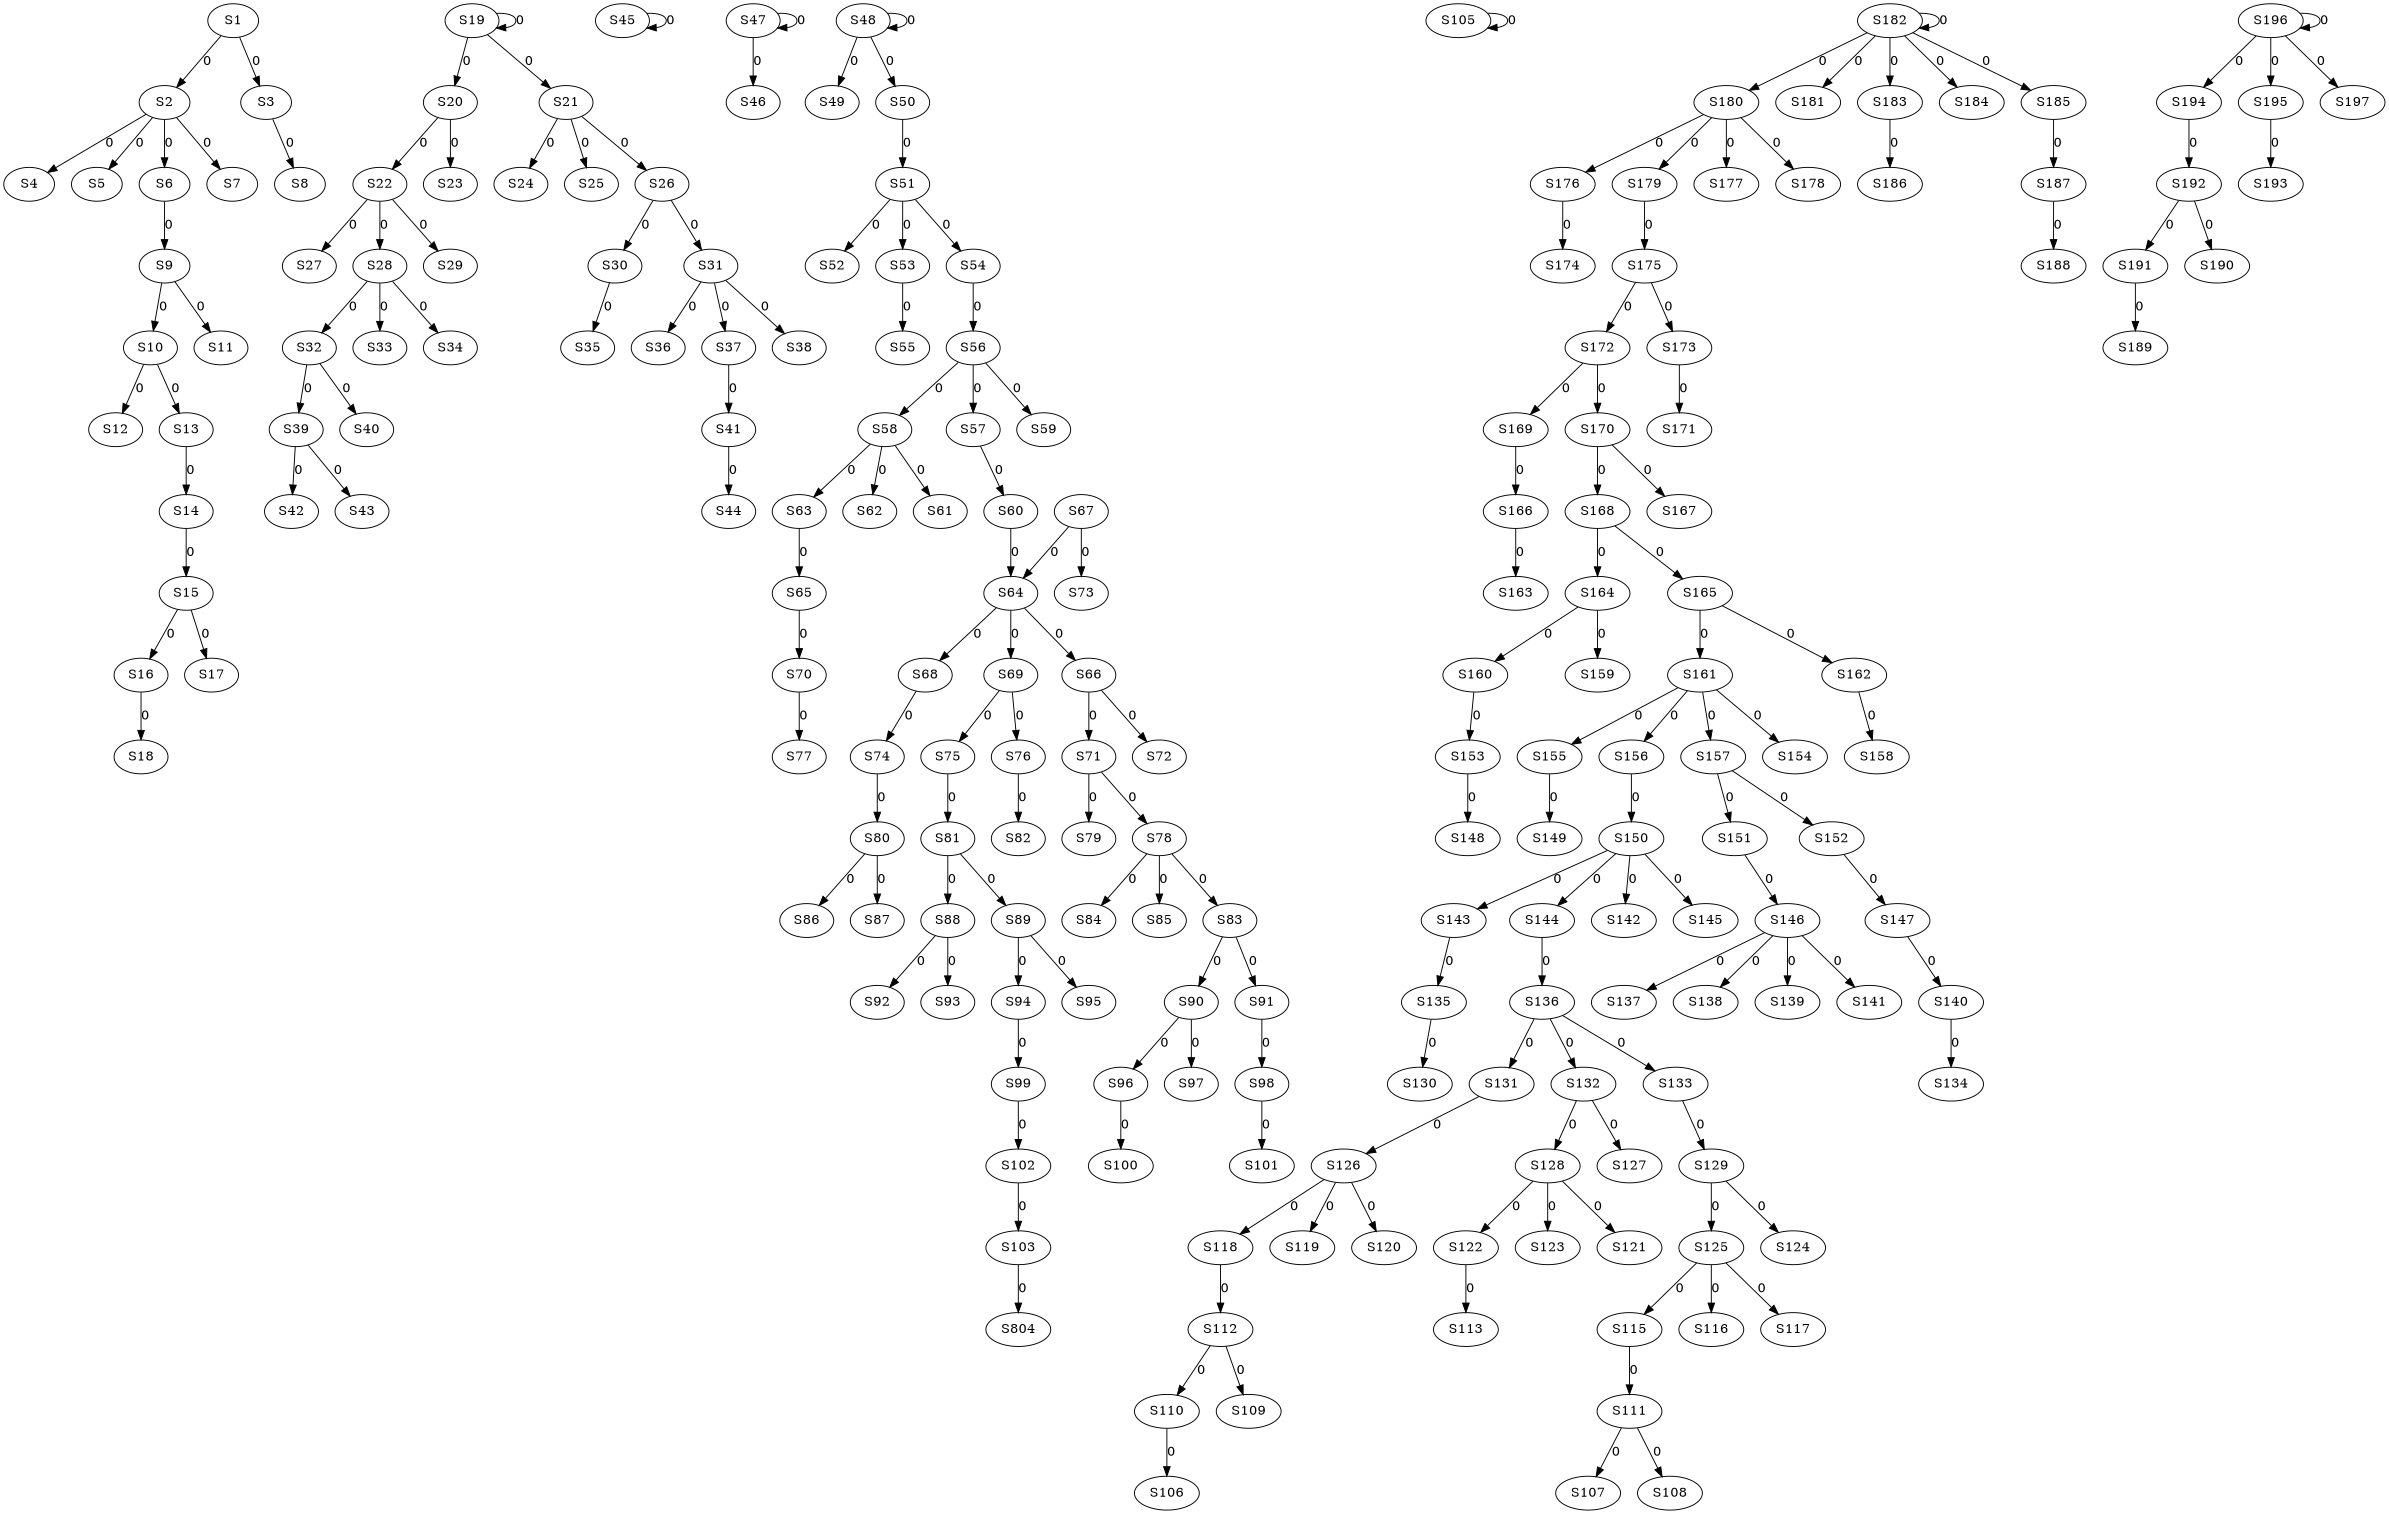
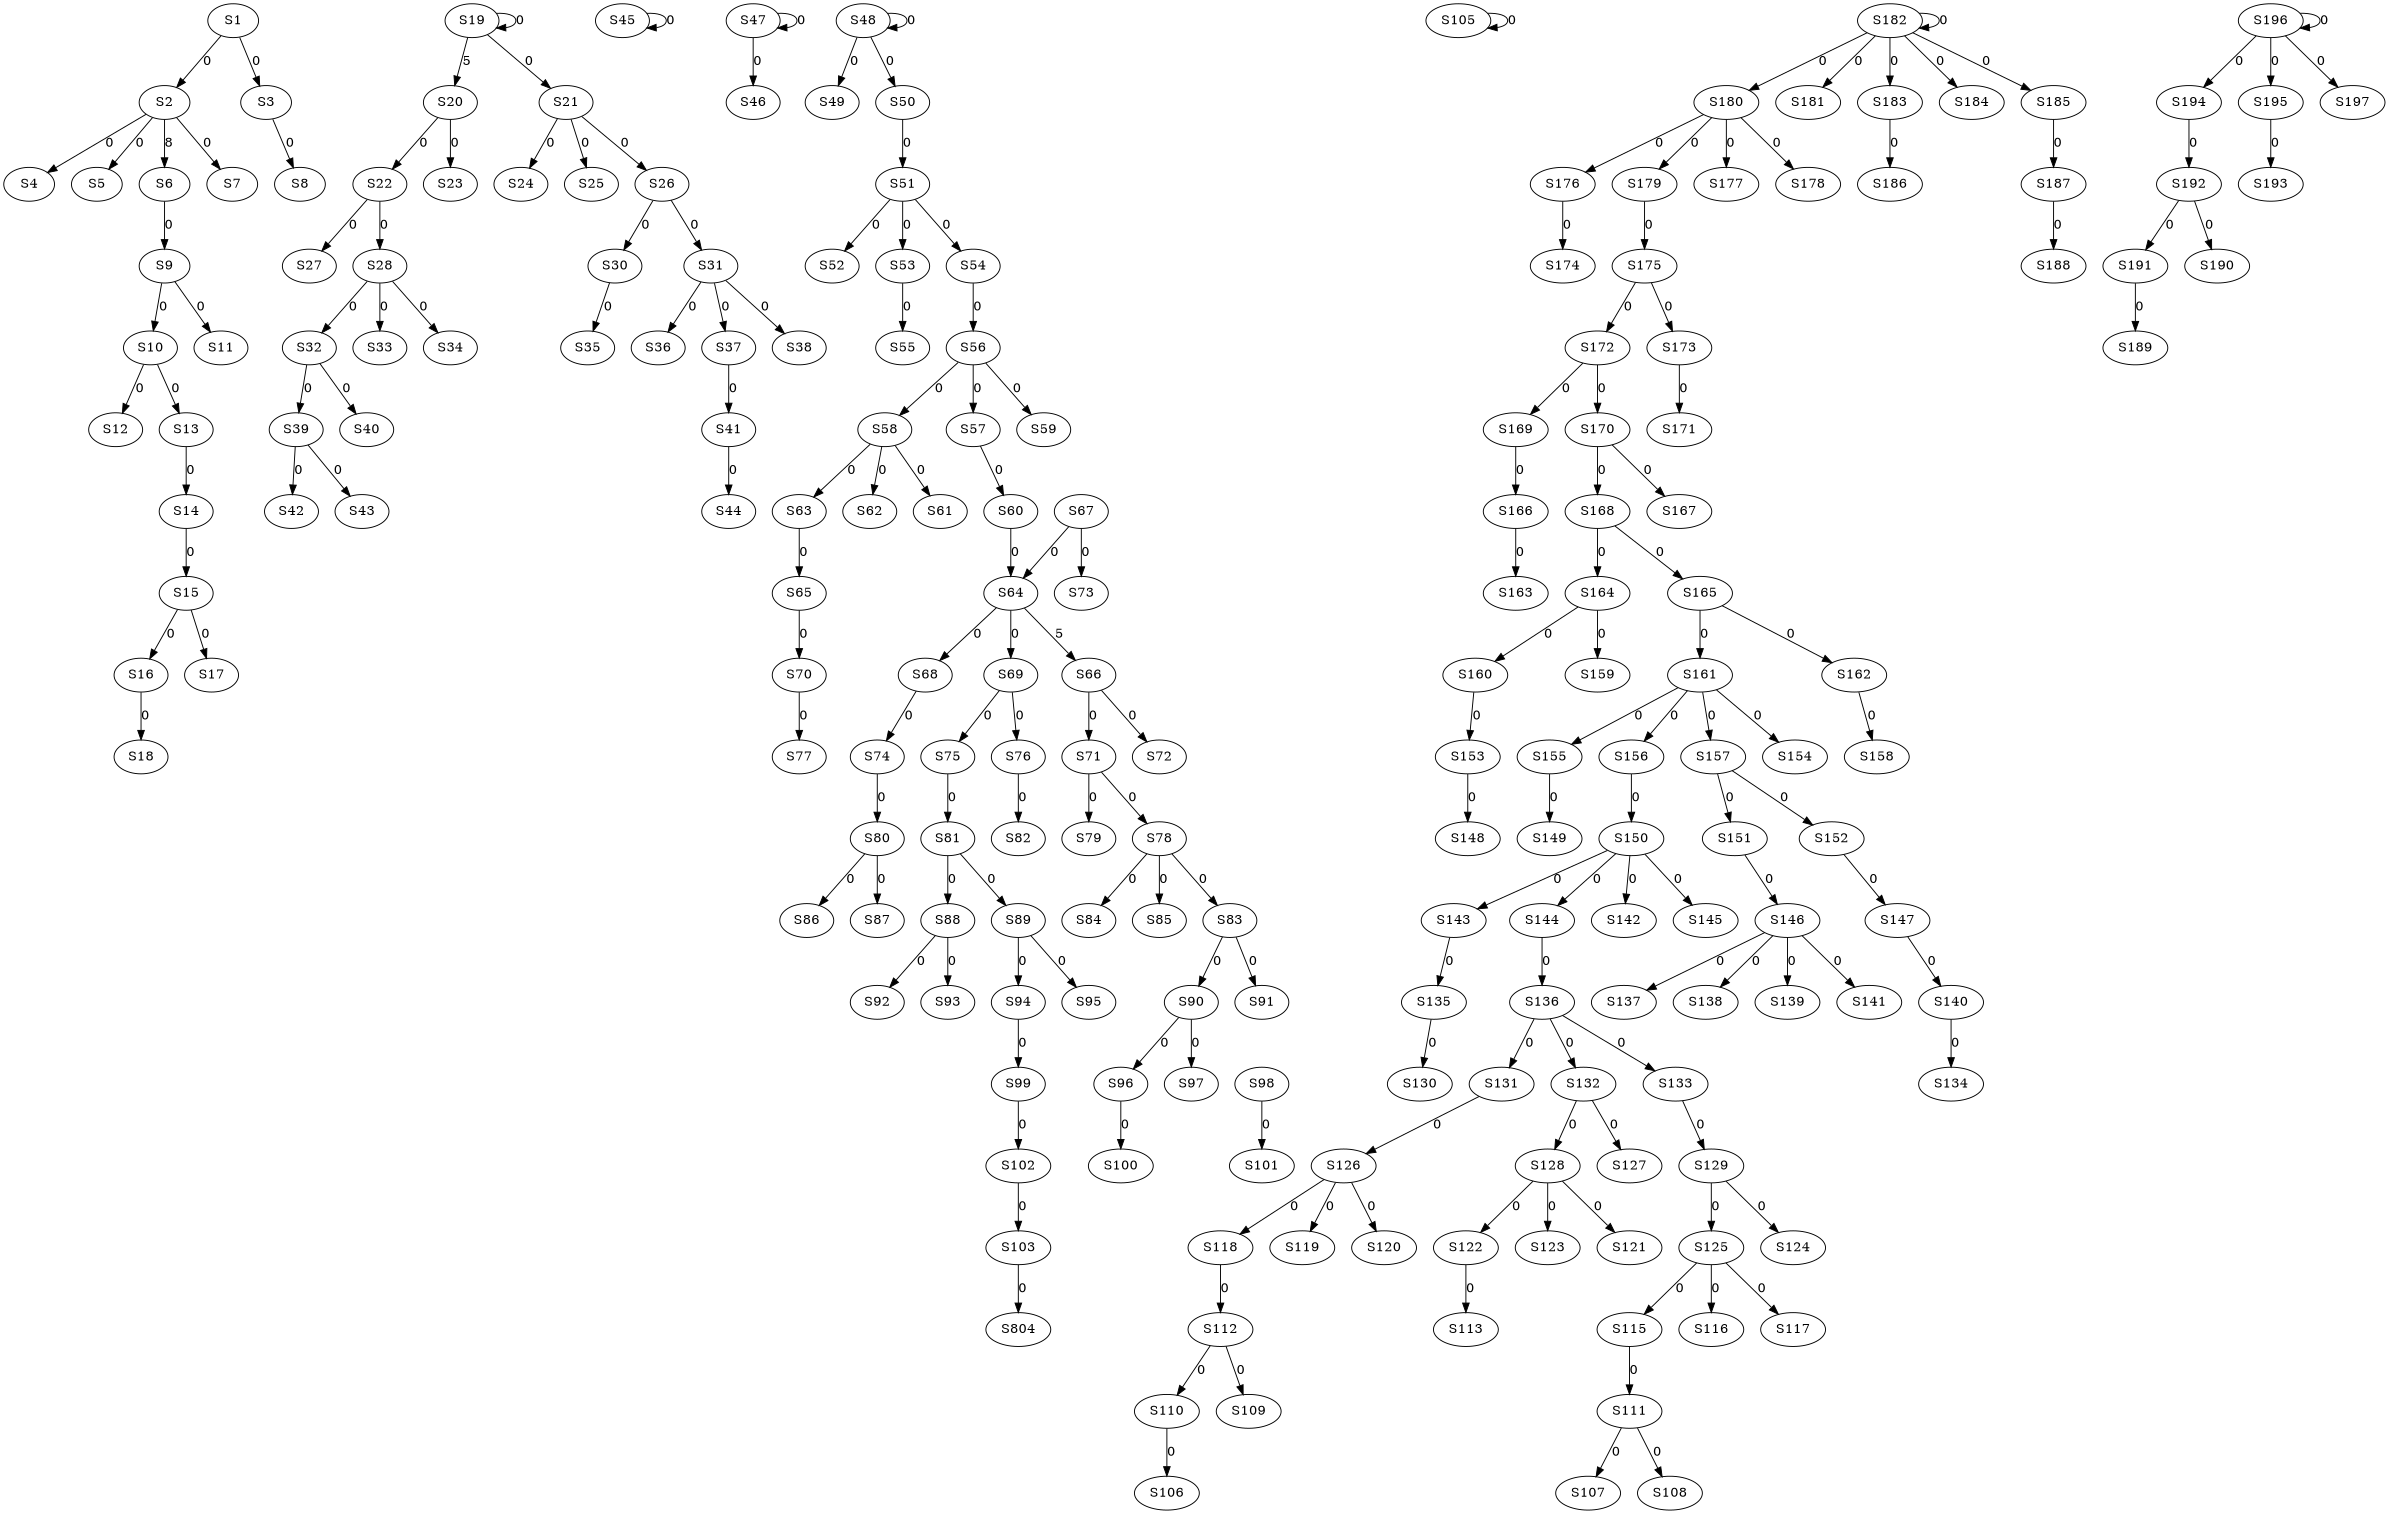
(467, 62) -> (467, 62)
(169, 143) -> (169, 143)
(450, 266) -> none
(1060, 634) -> (1060, 634)
(1262, 1039) -> none
